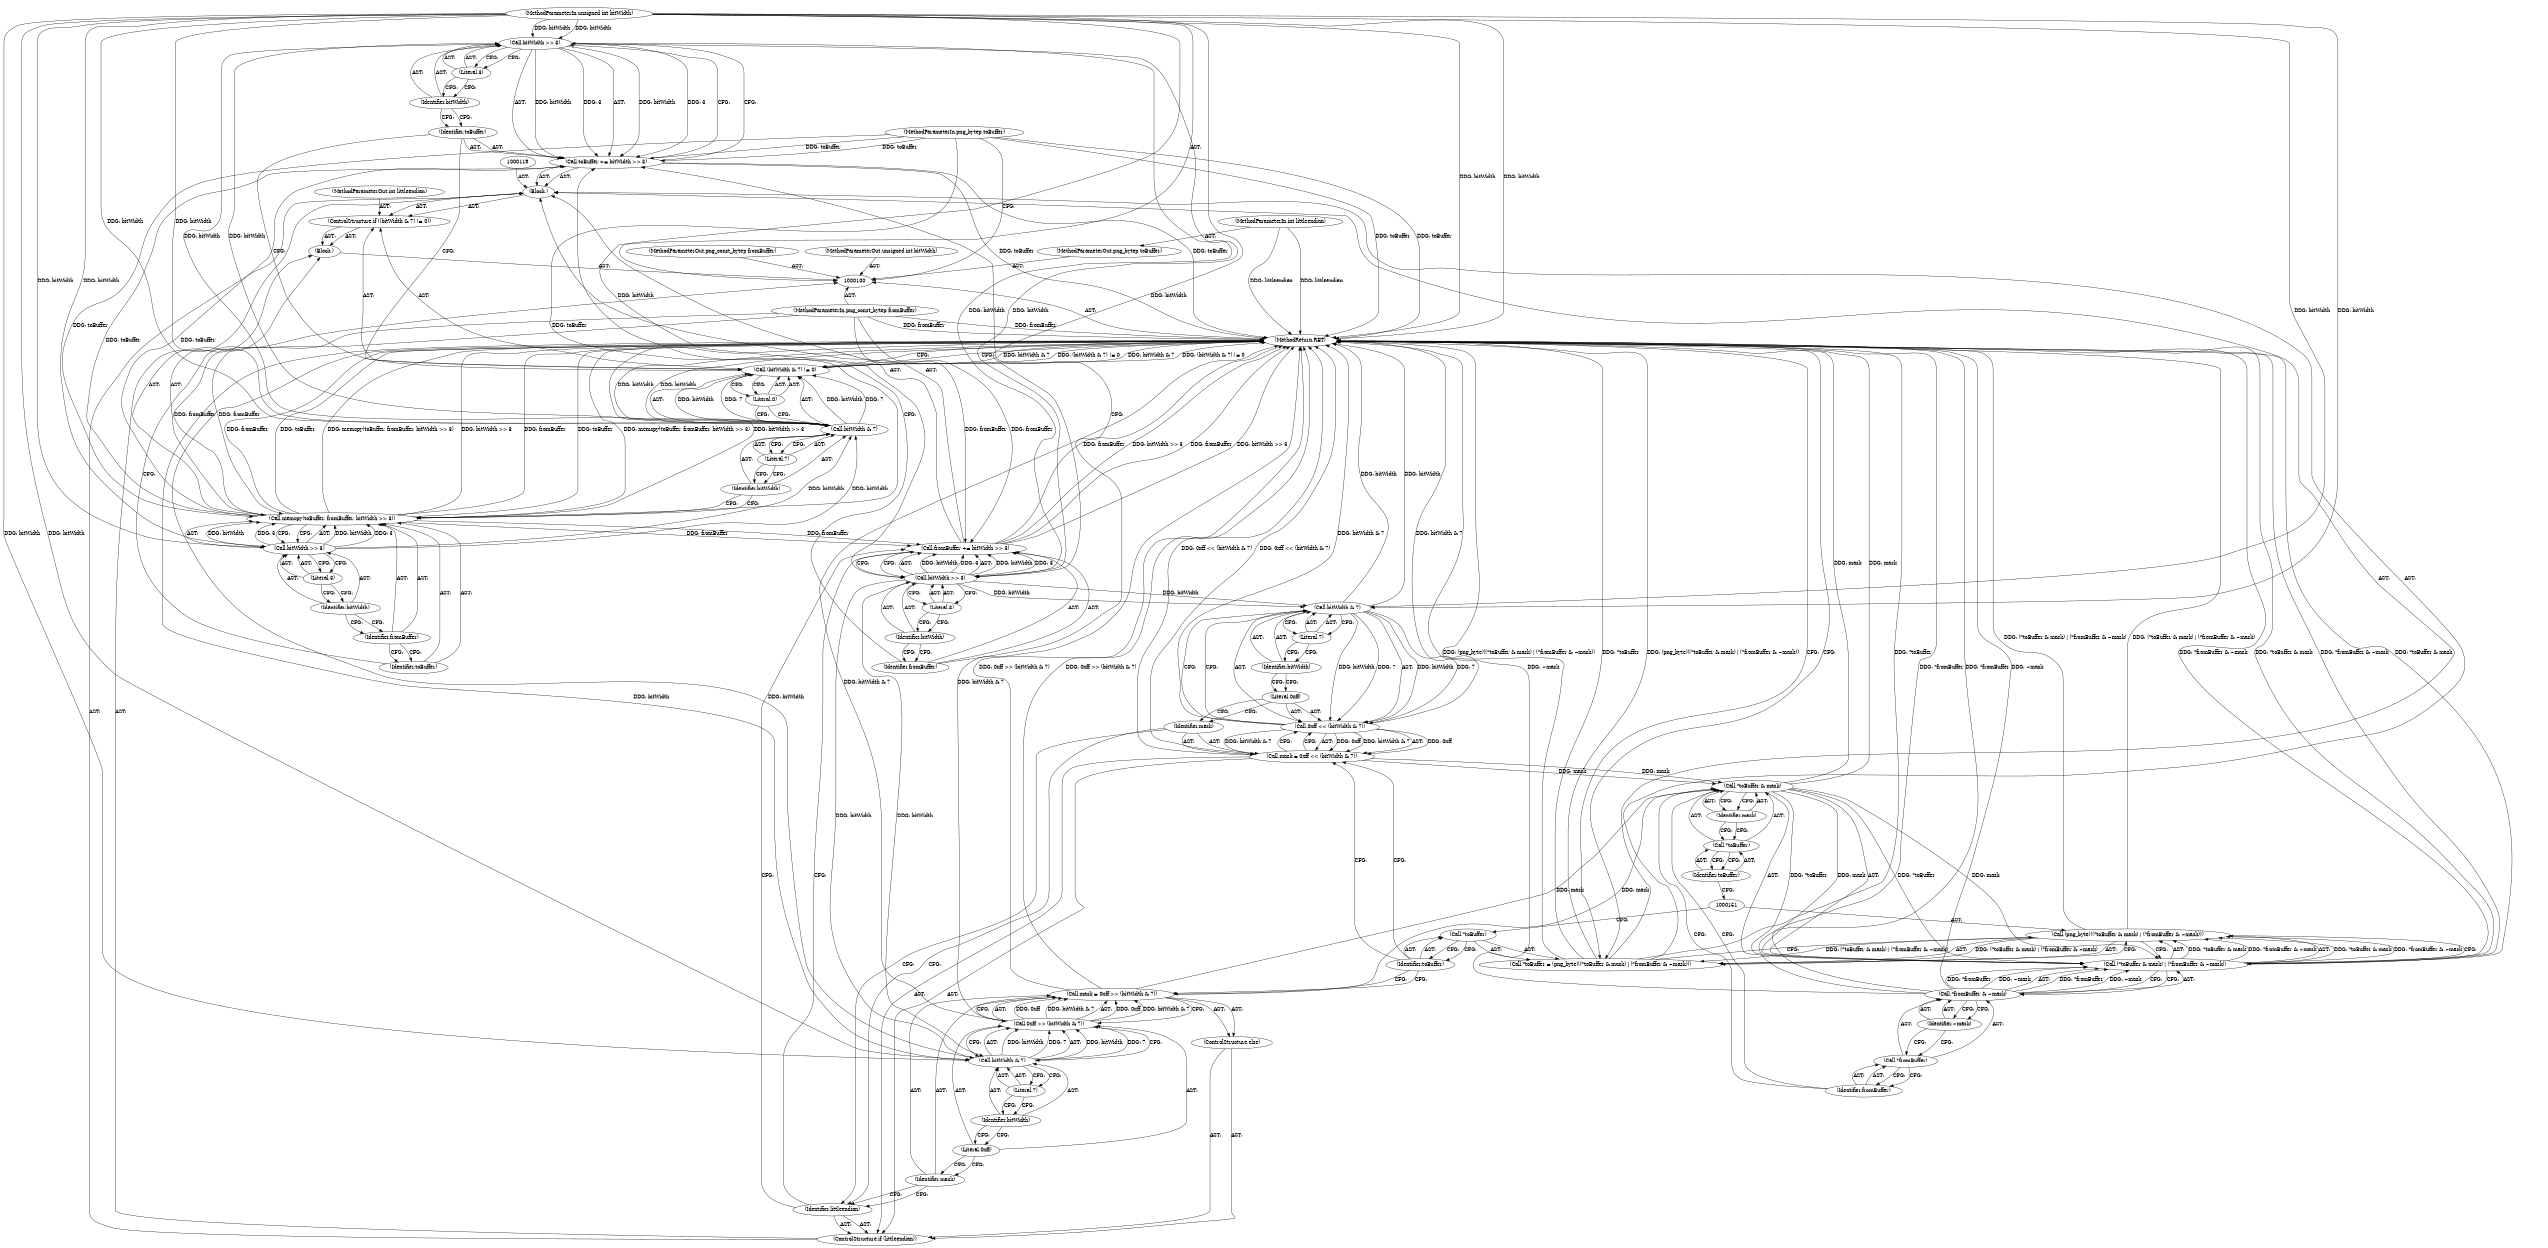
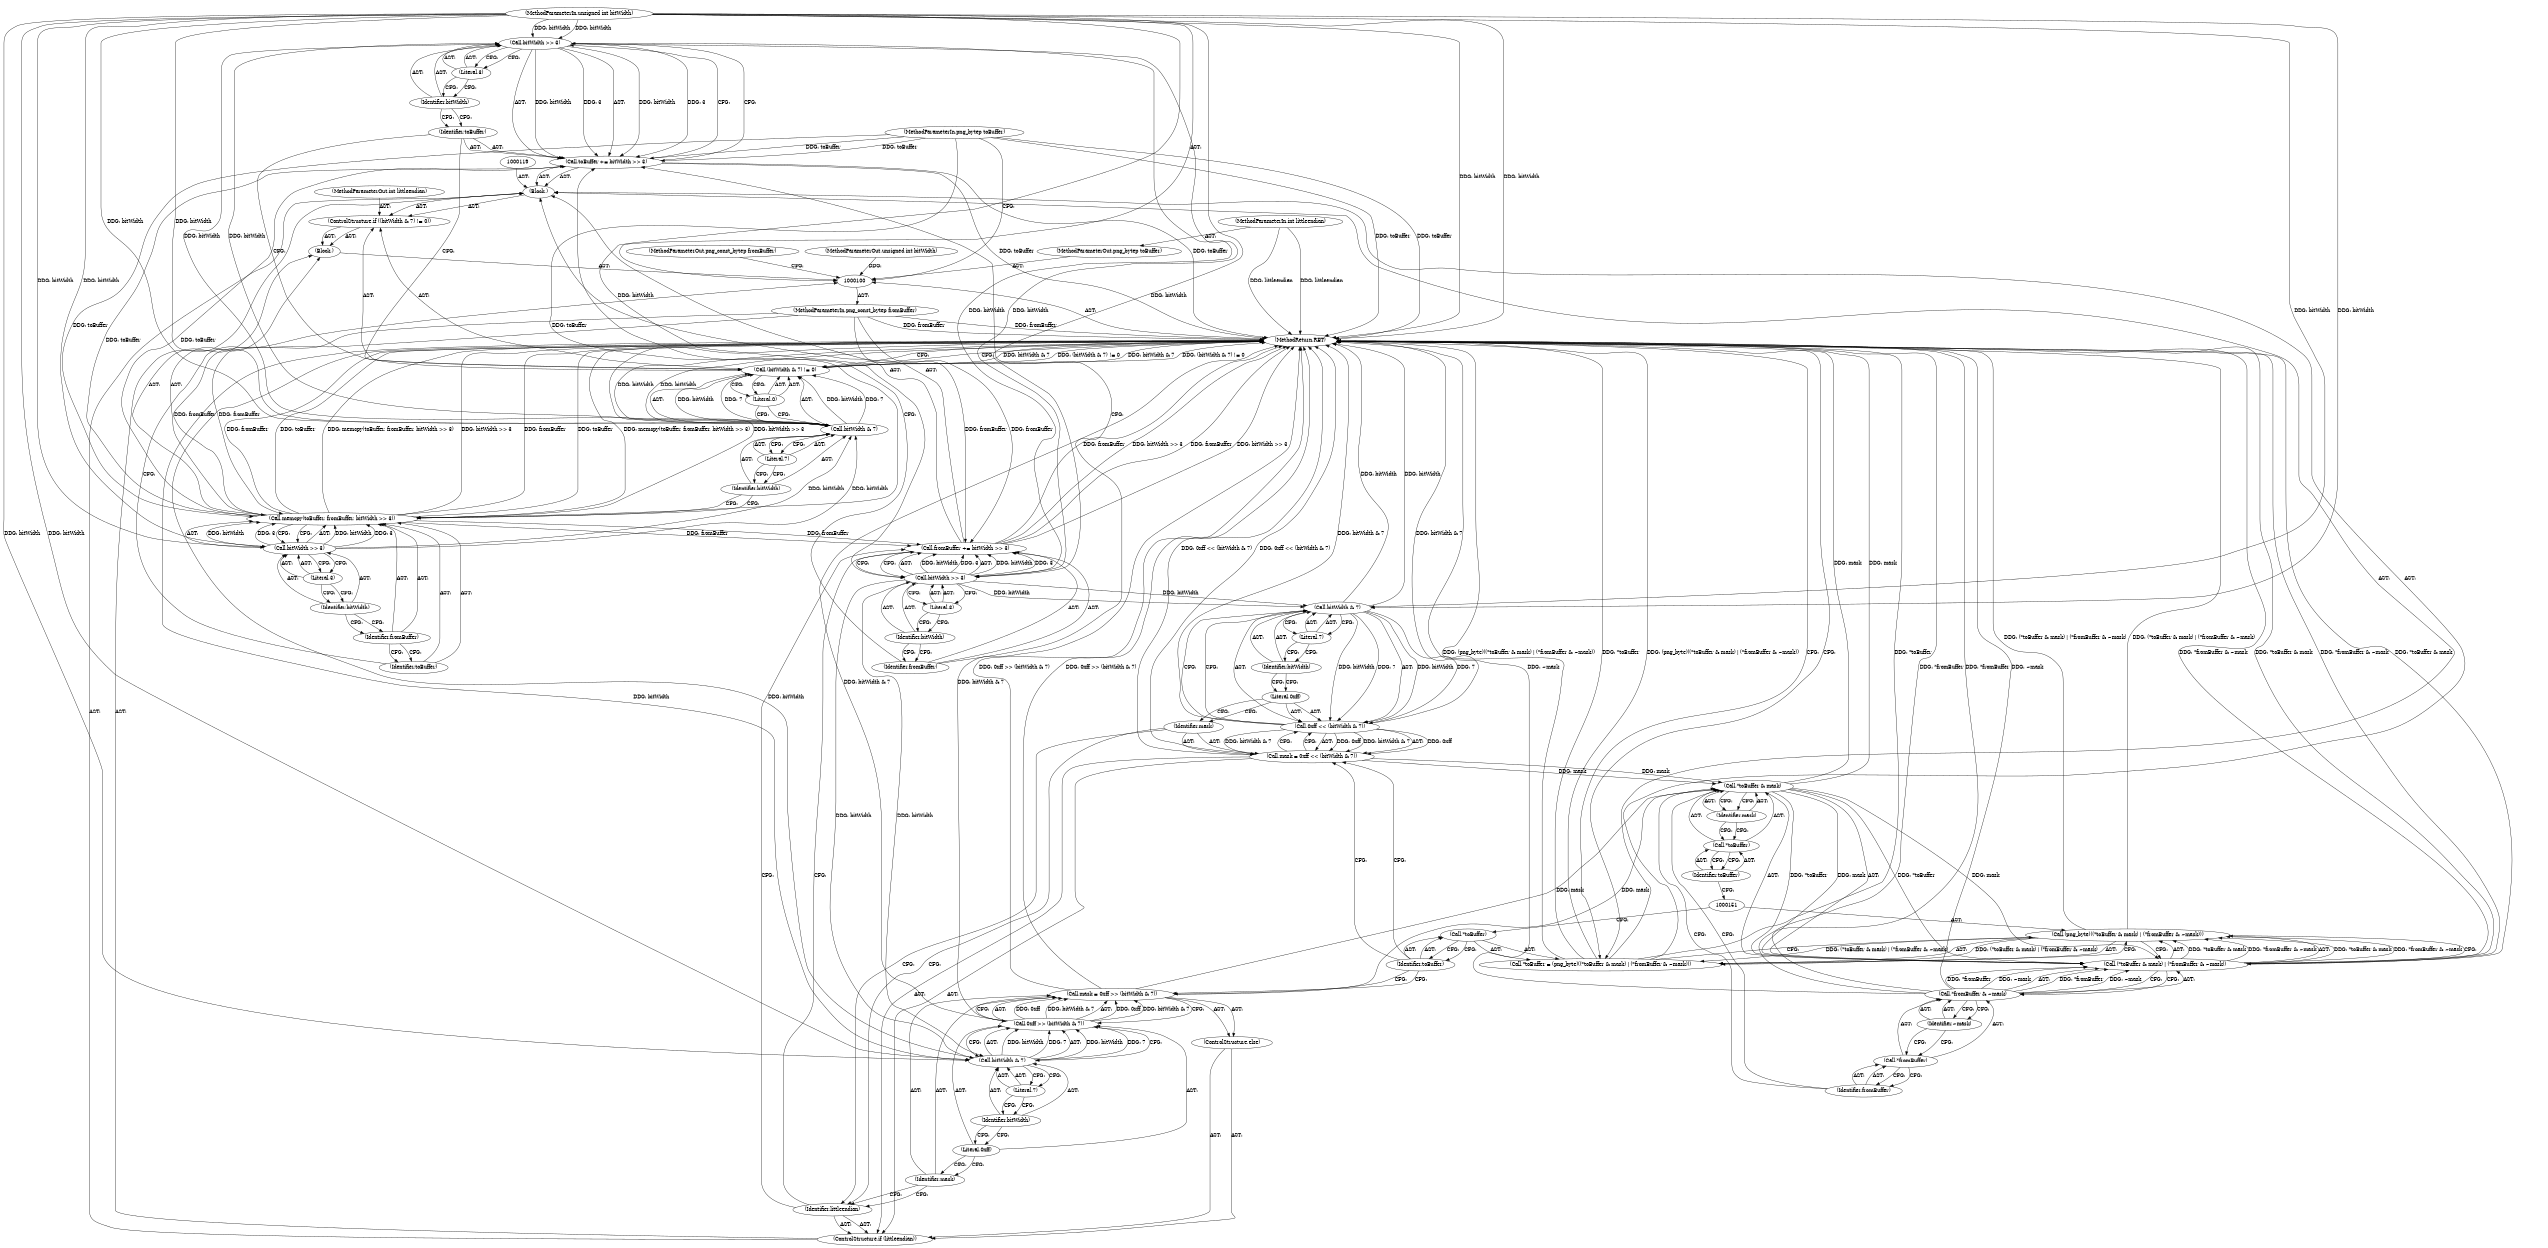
(798, 266) -> (798, 266)
(876, 266) -> (876, 266)
(844, 298) -> (858, 294)
